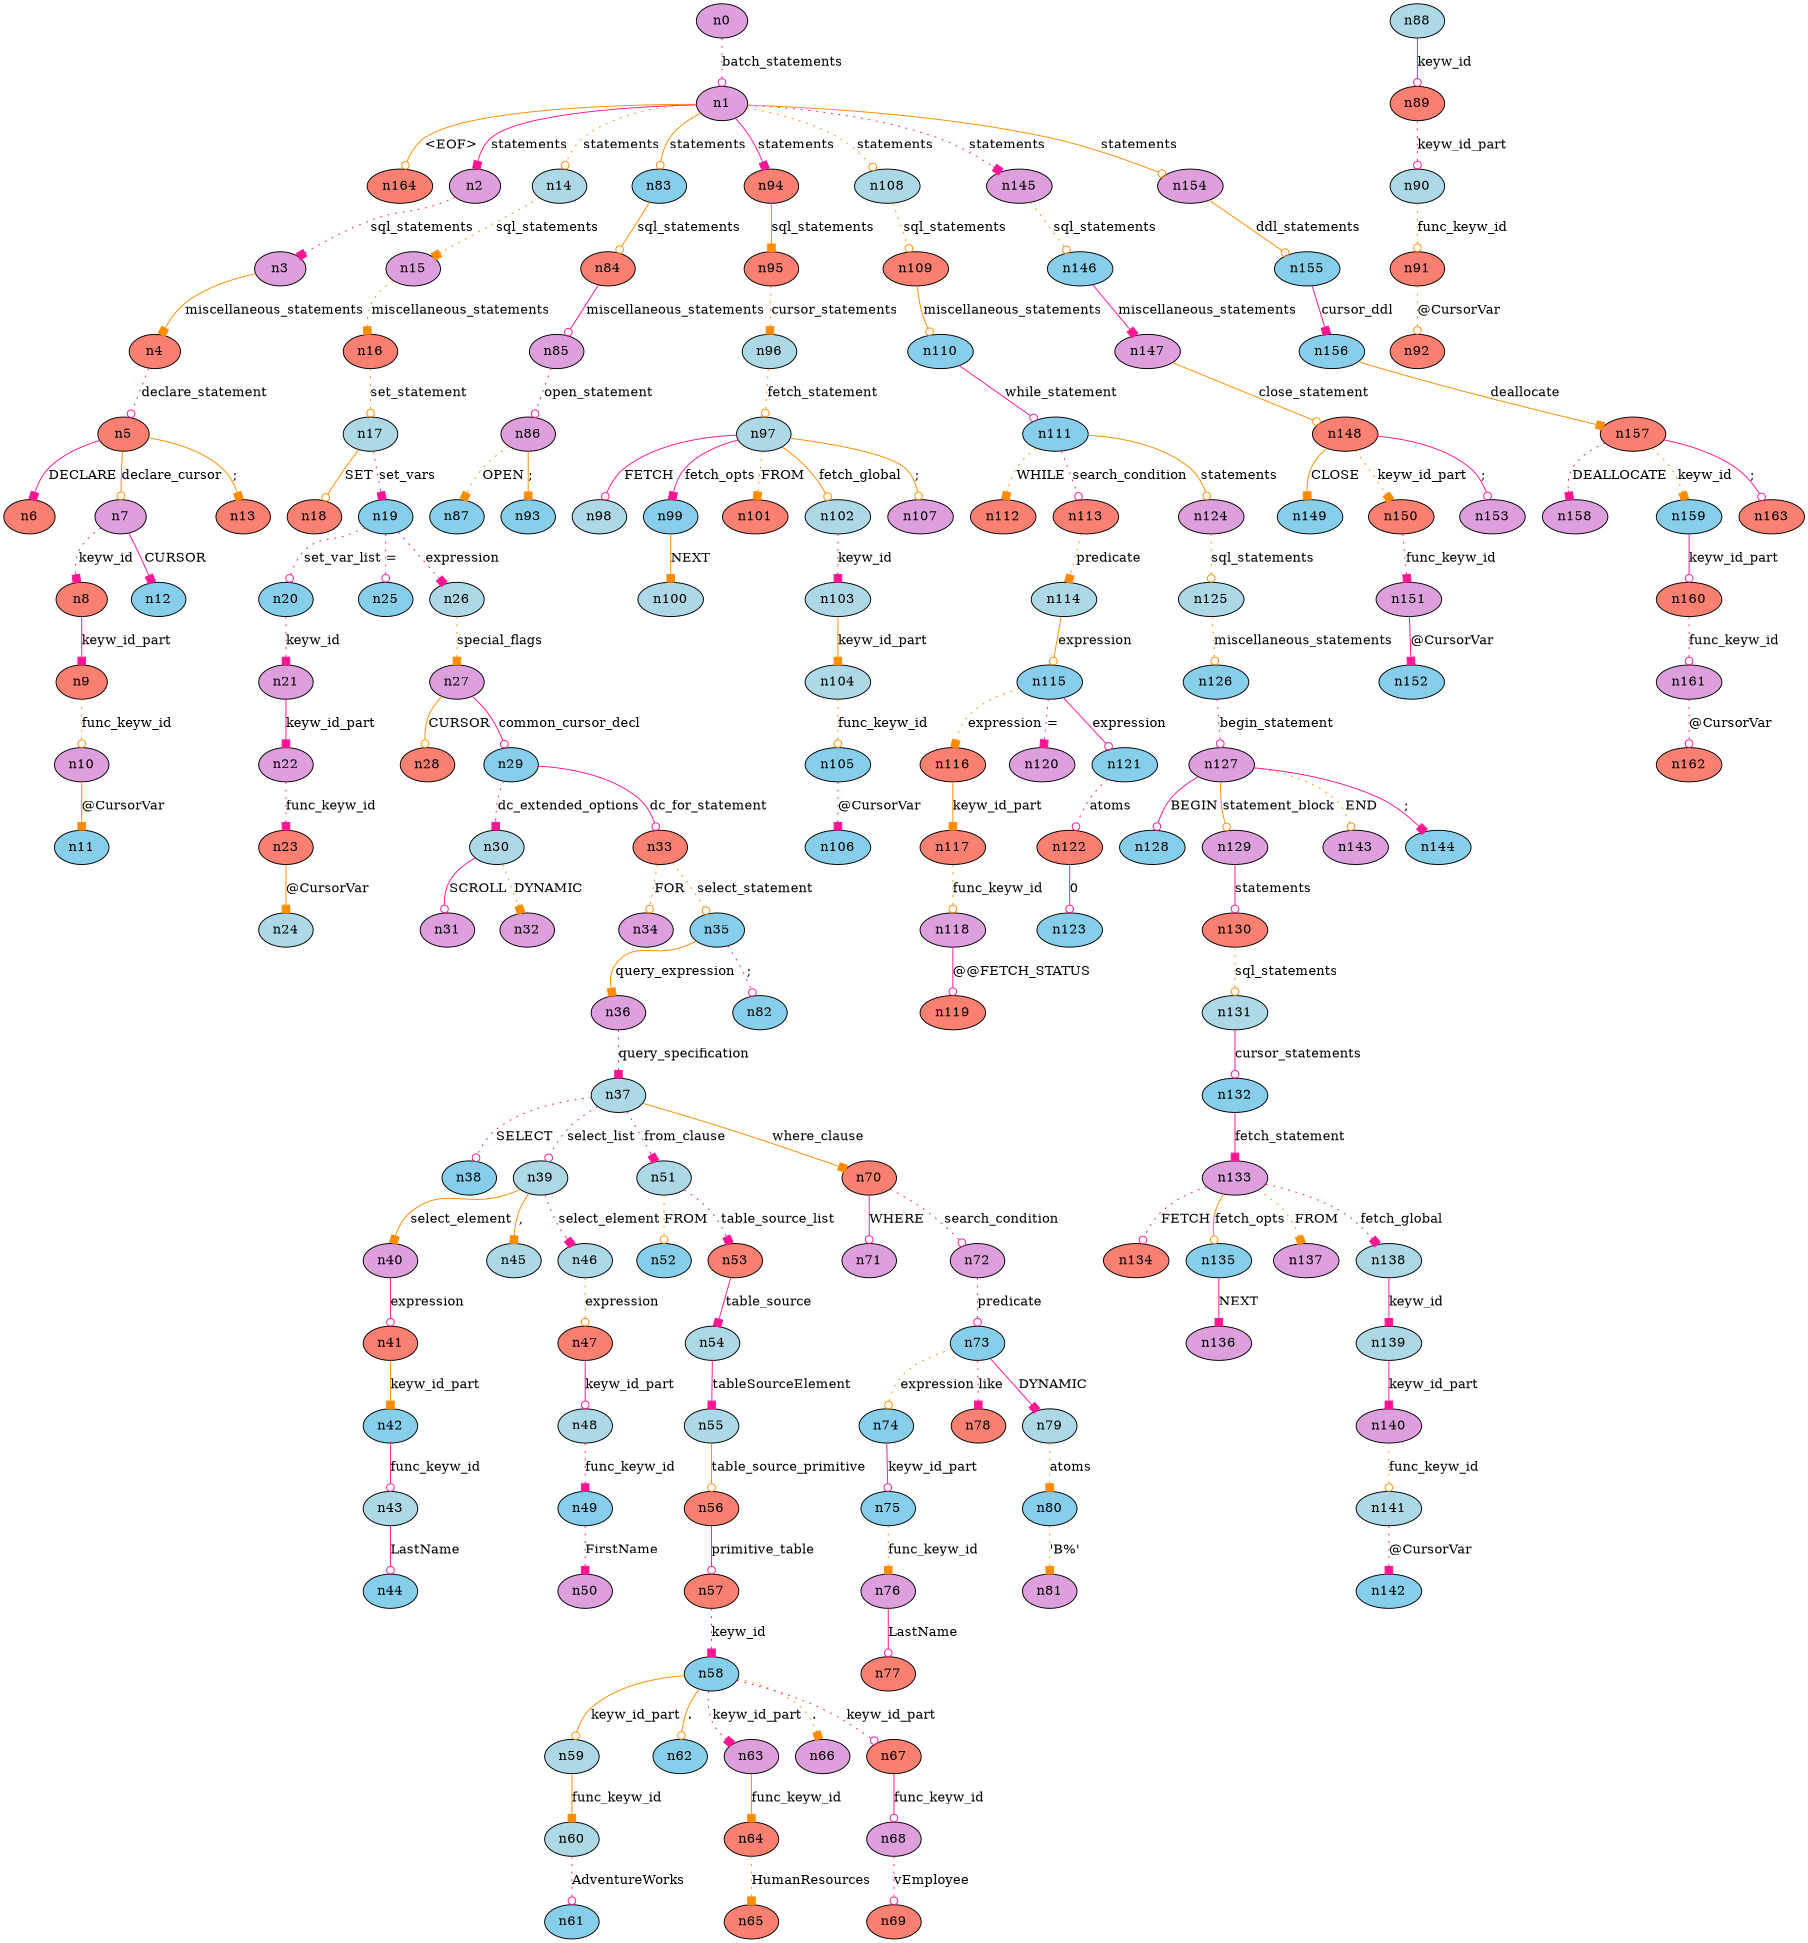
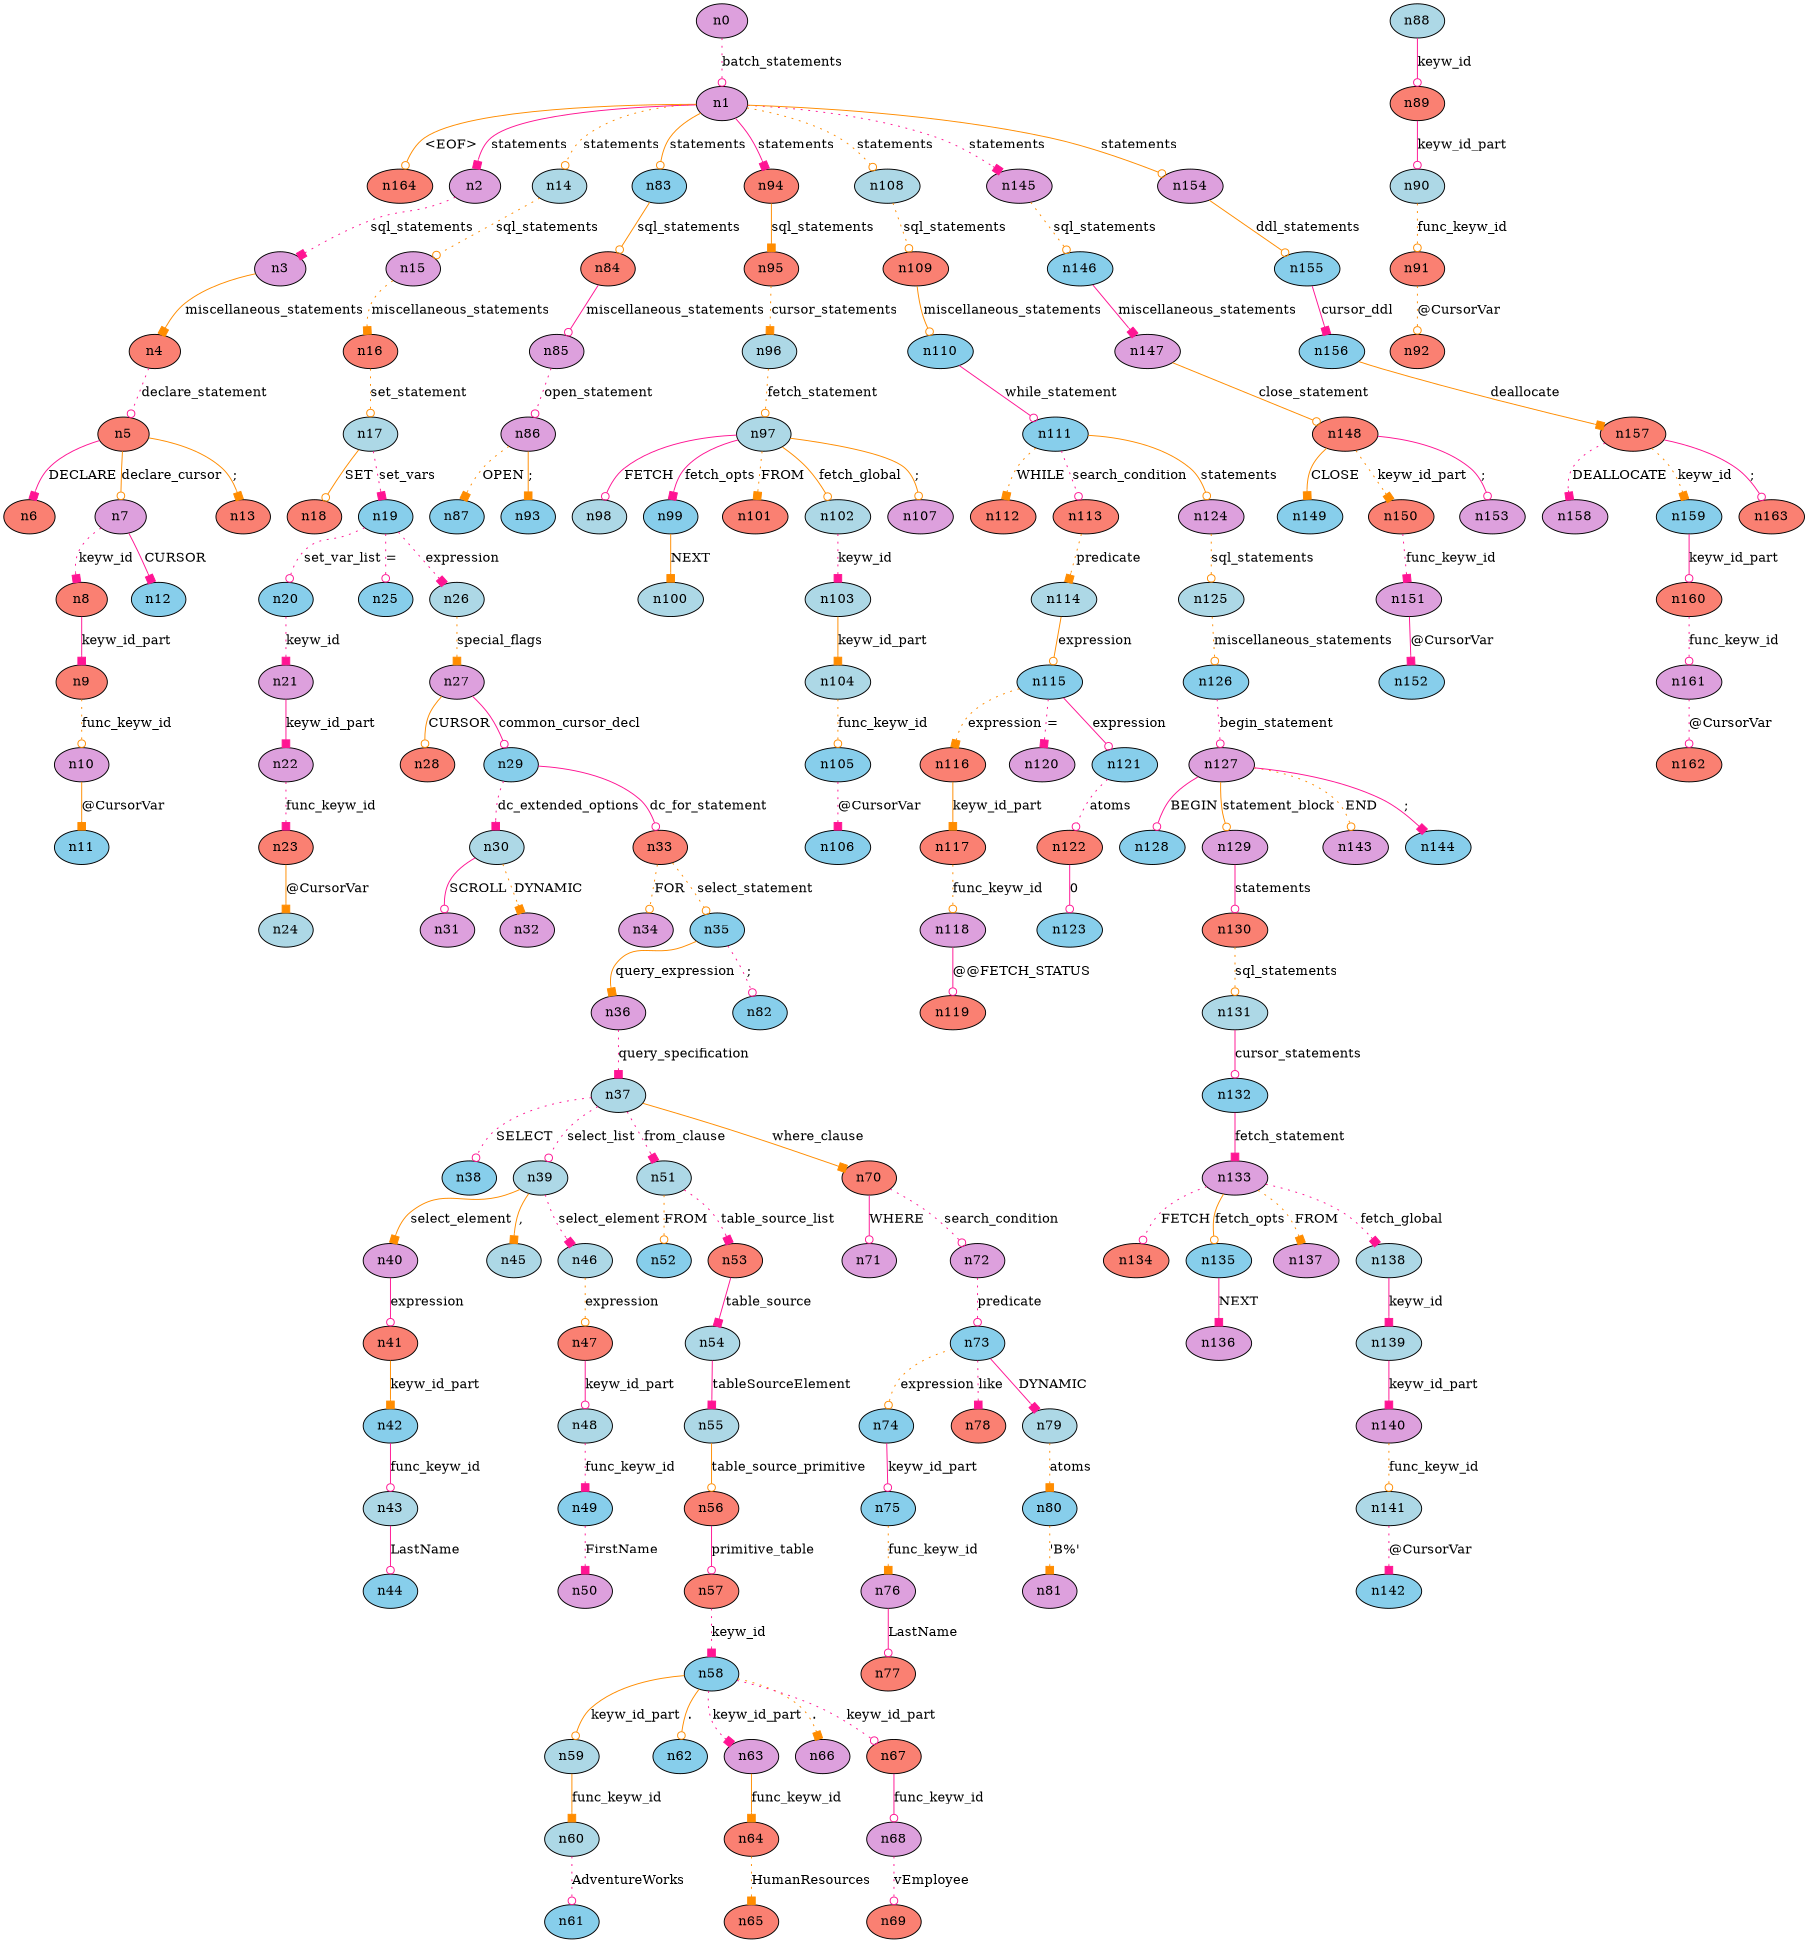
(1417, 141) -> (1417, 141)
(490, 226) -> (490, 226)
